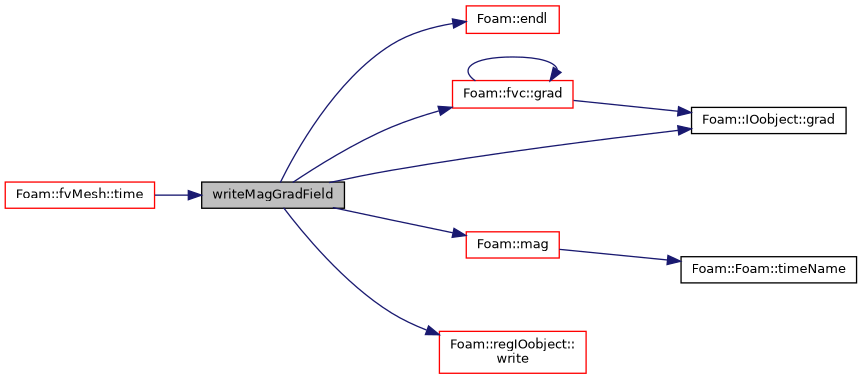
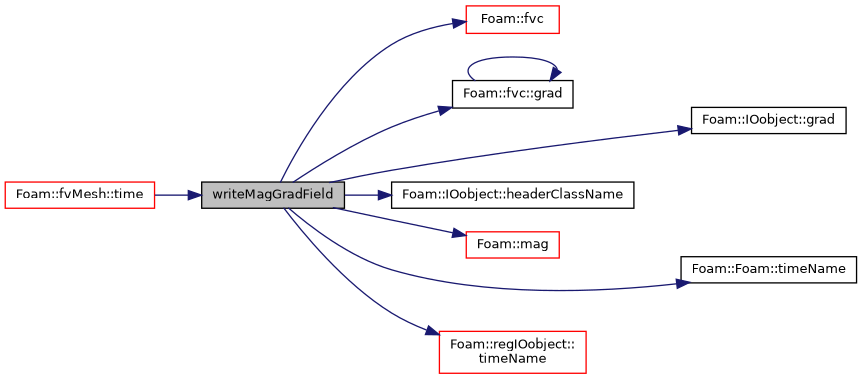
(513, 20) -> (513, 20)
(513, 94) -> (513, 94)
(626, 106) -> none
none -> (513, 195)
(613, 255) -> (473, 286)
(513, 352) -> (513, 352)
